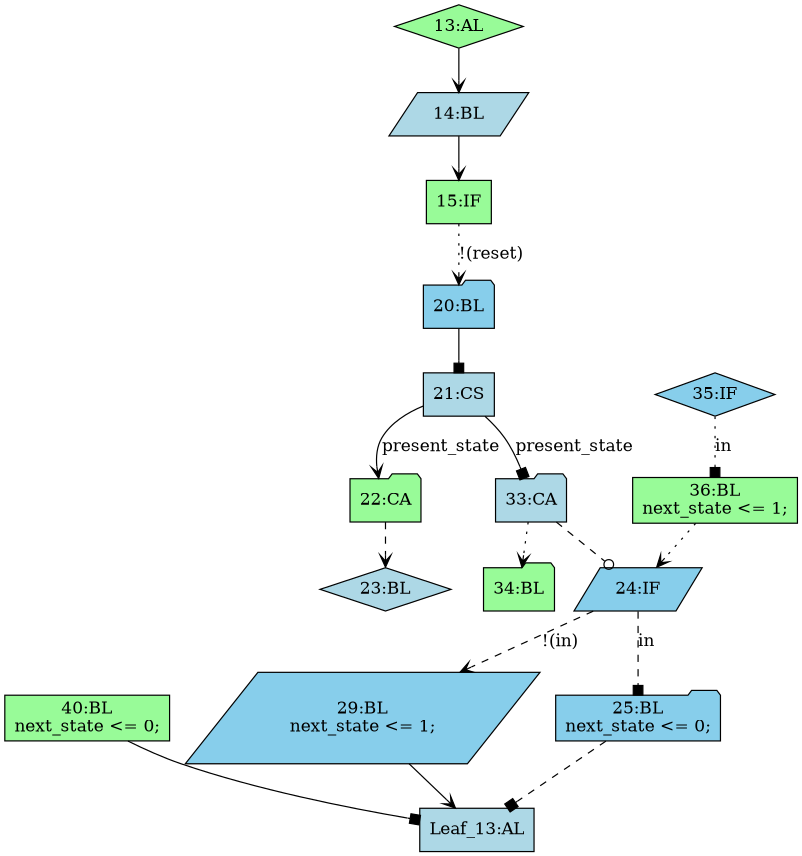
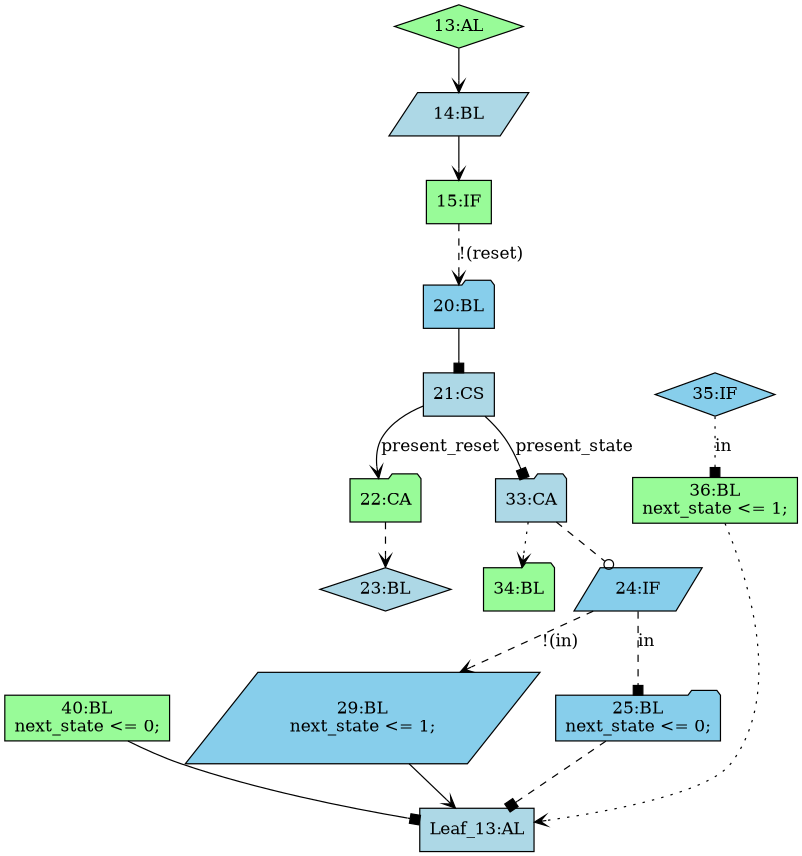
(459, 248) -> (459, 248)
(441, 447) -> (441, 447)
(680, 541) -> (745, 740)
